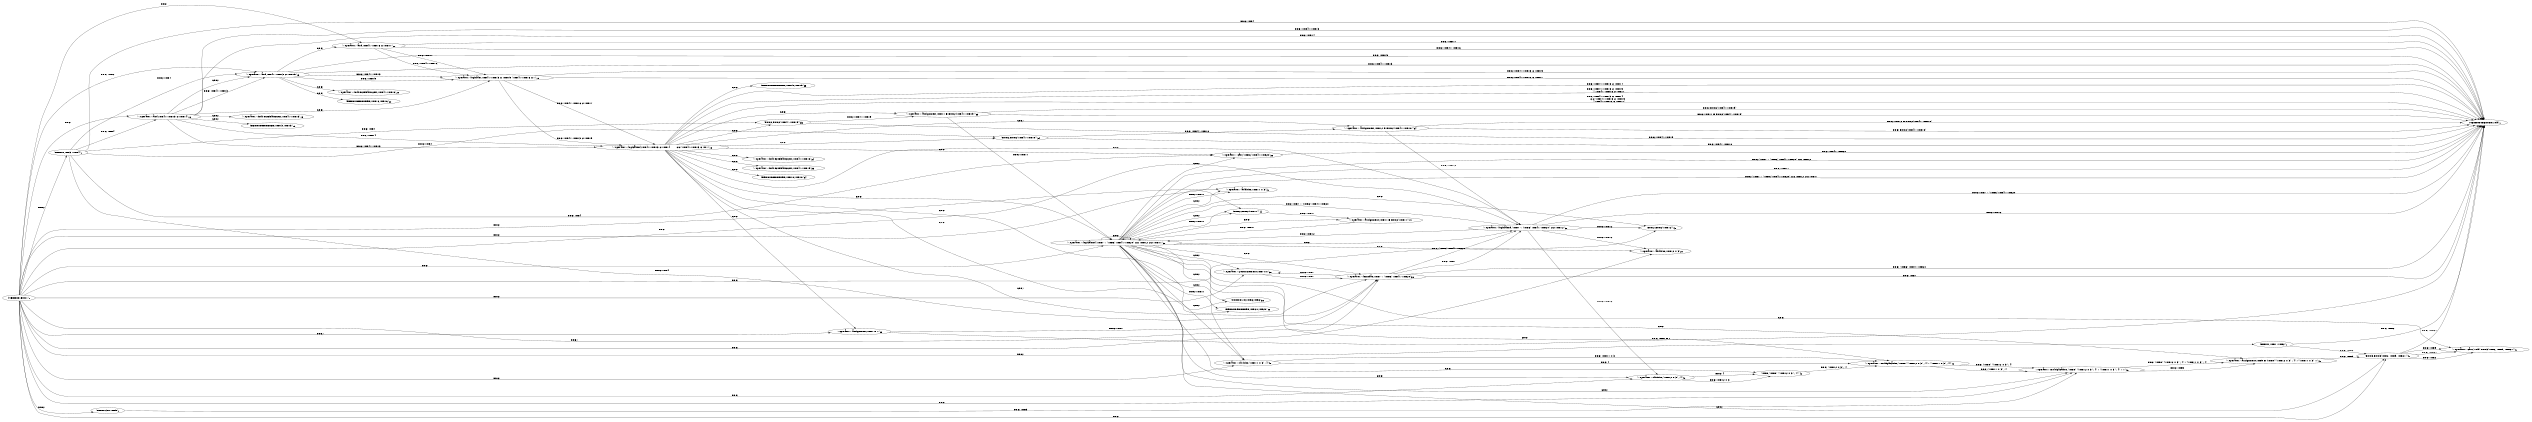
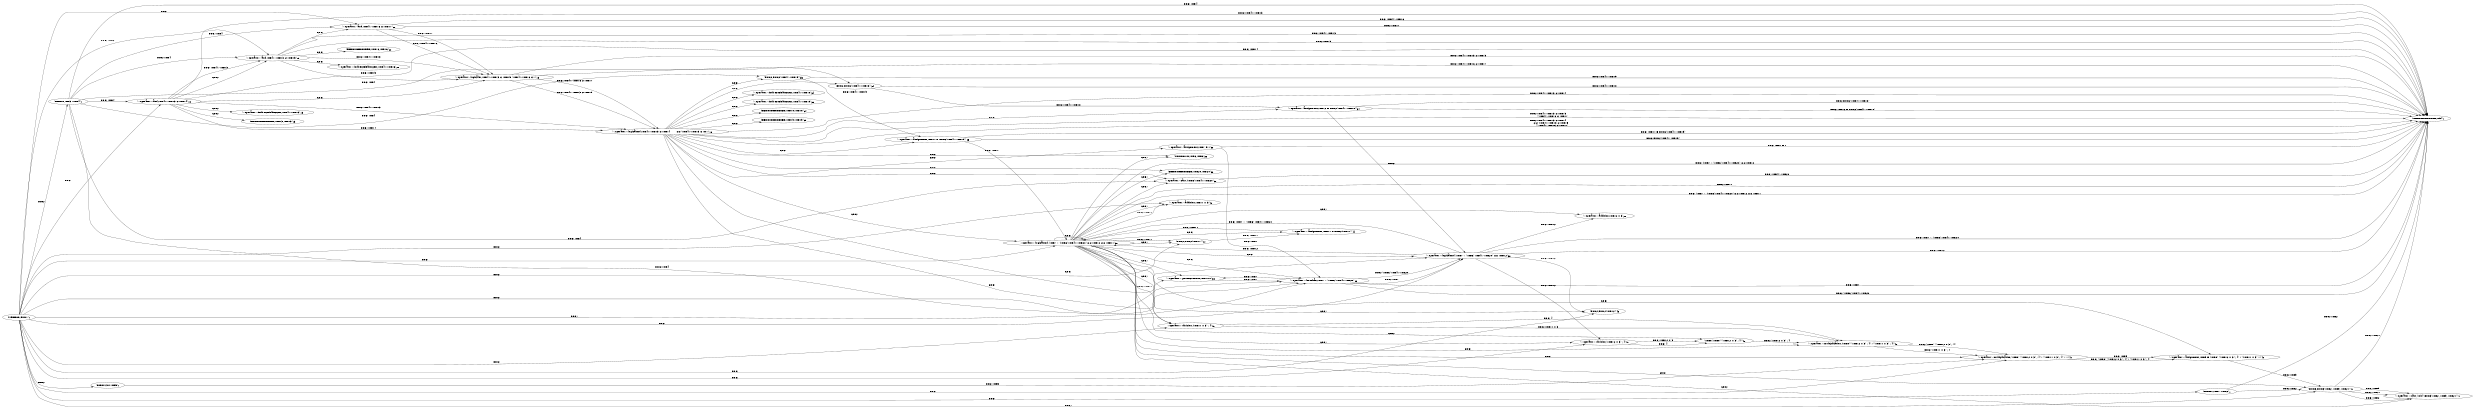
none -> (192, 40)
(1449, 165) -> (1392, 163)
(415, 335) -> none
(828, 349) -> none
